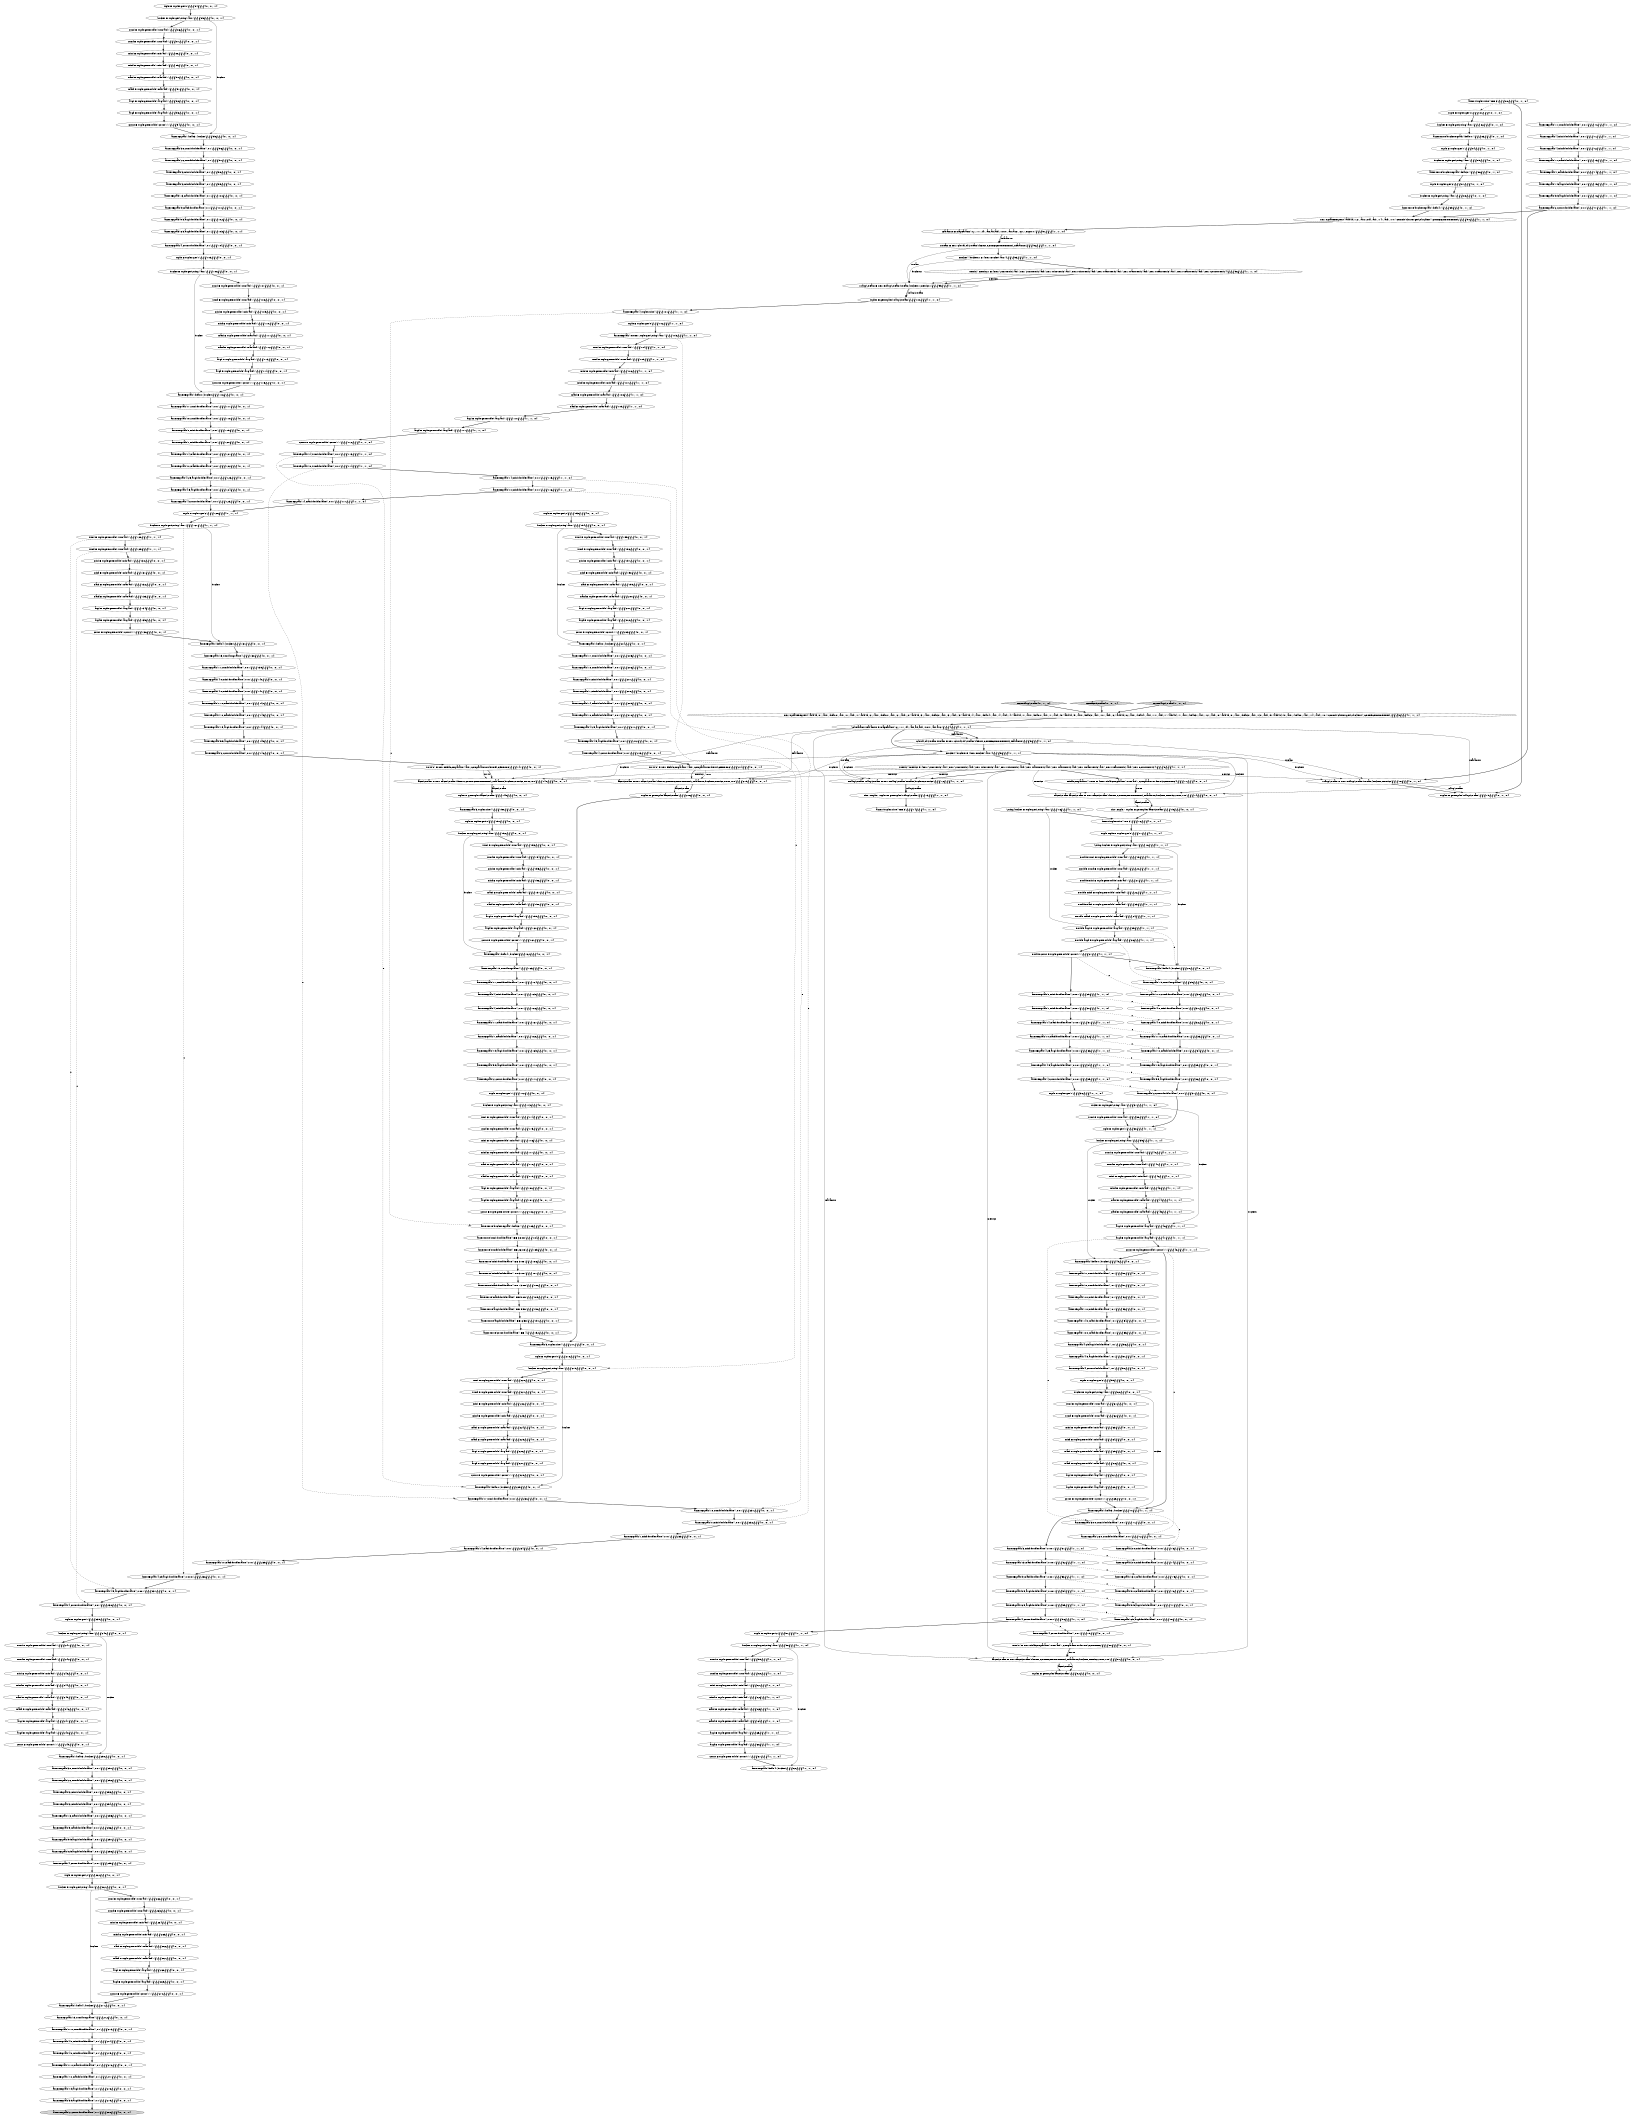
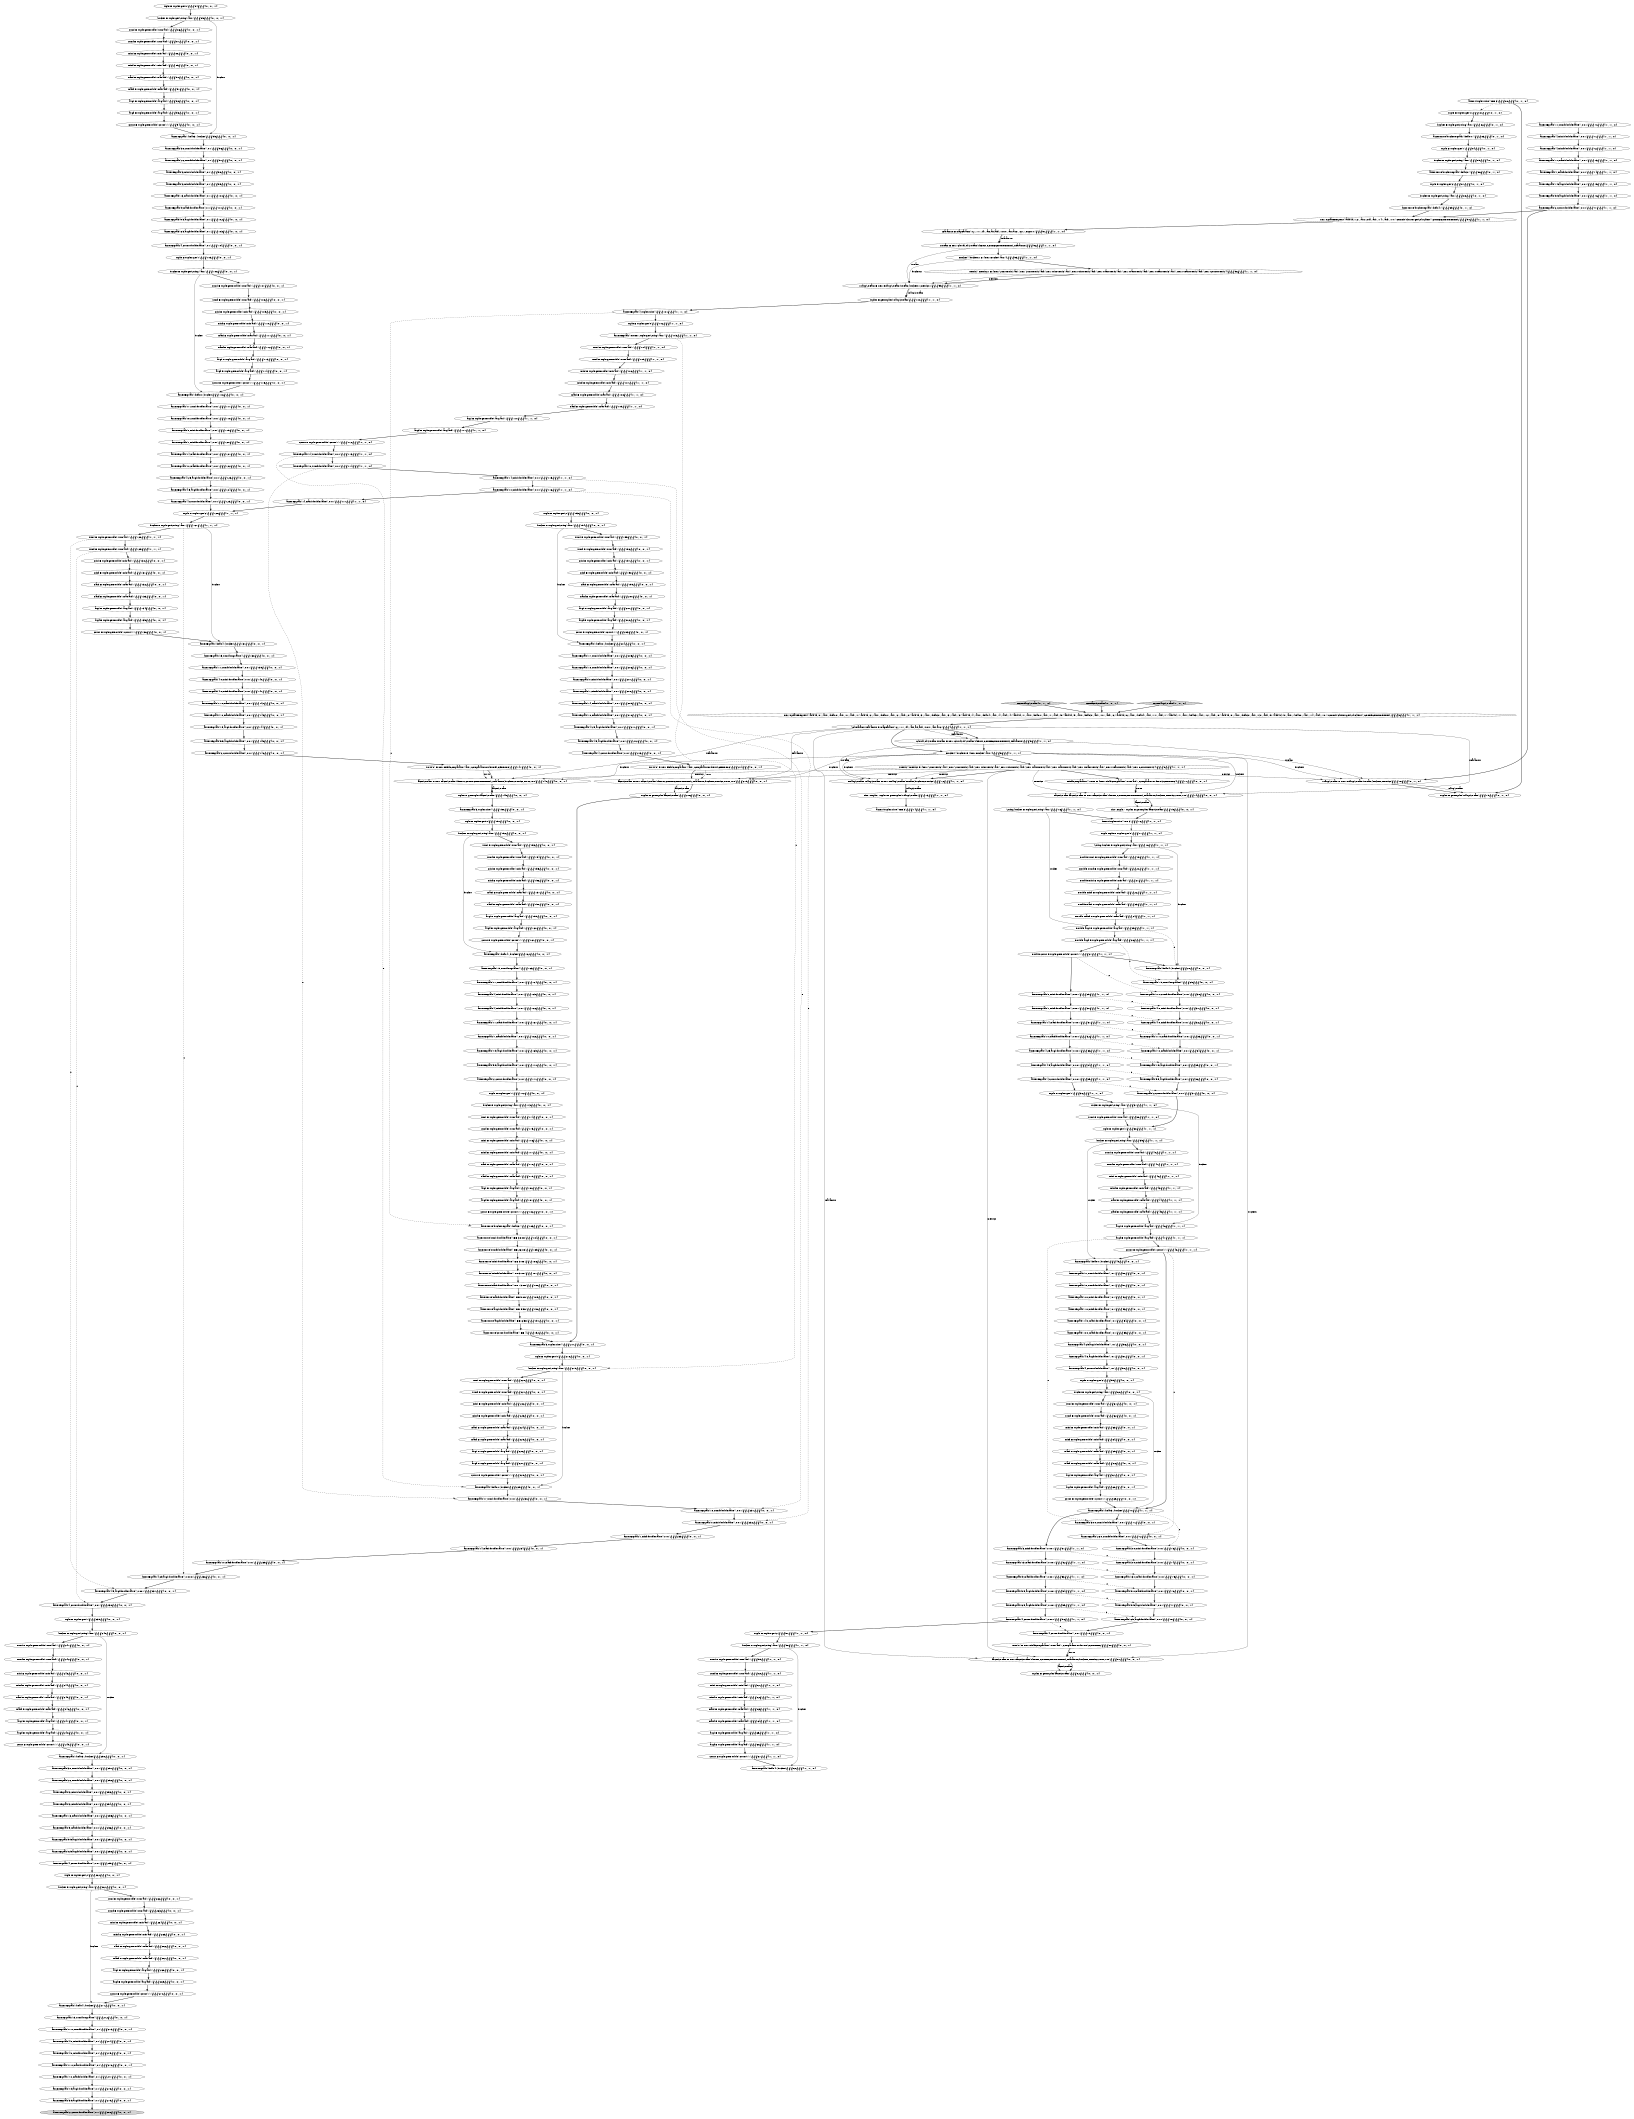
none -> (655, 317)
none -> (492, 802)
(1131, 827) -> (1131, 827)
